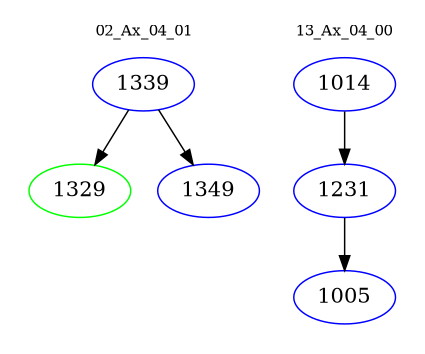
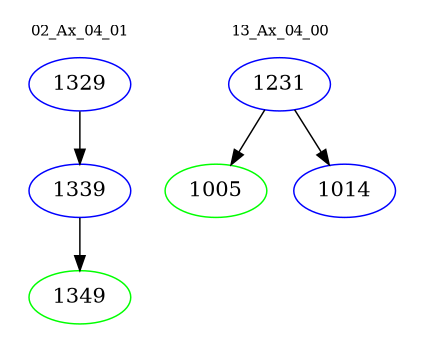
(345, 130) -> (308, 131)
(116, 131) -> (80, 130)
(80, 191) -> (80, 84)
(209, 191) -> (80, 297)
(345, 297) -> (216, 191)
